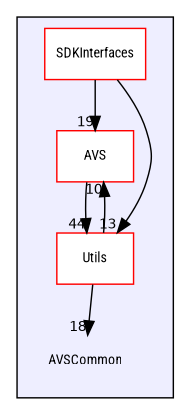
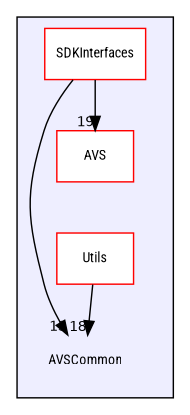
(151, 149) -> (30, 199)
(86, 200) -> none
(105, 215) -> none
